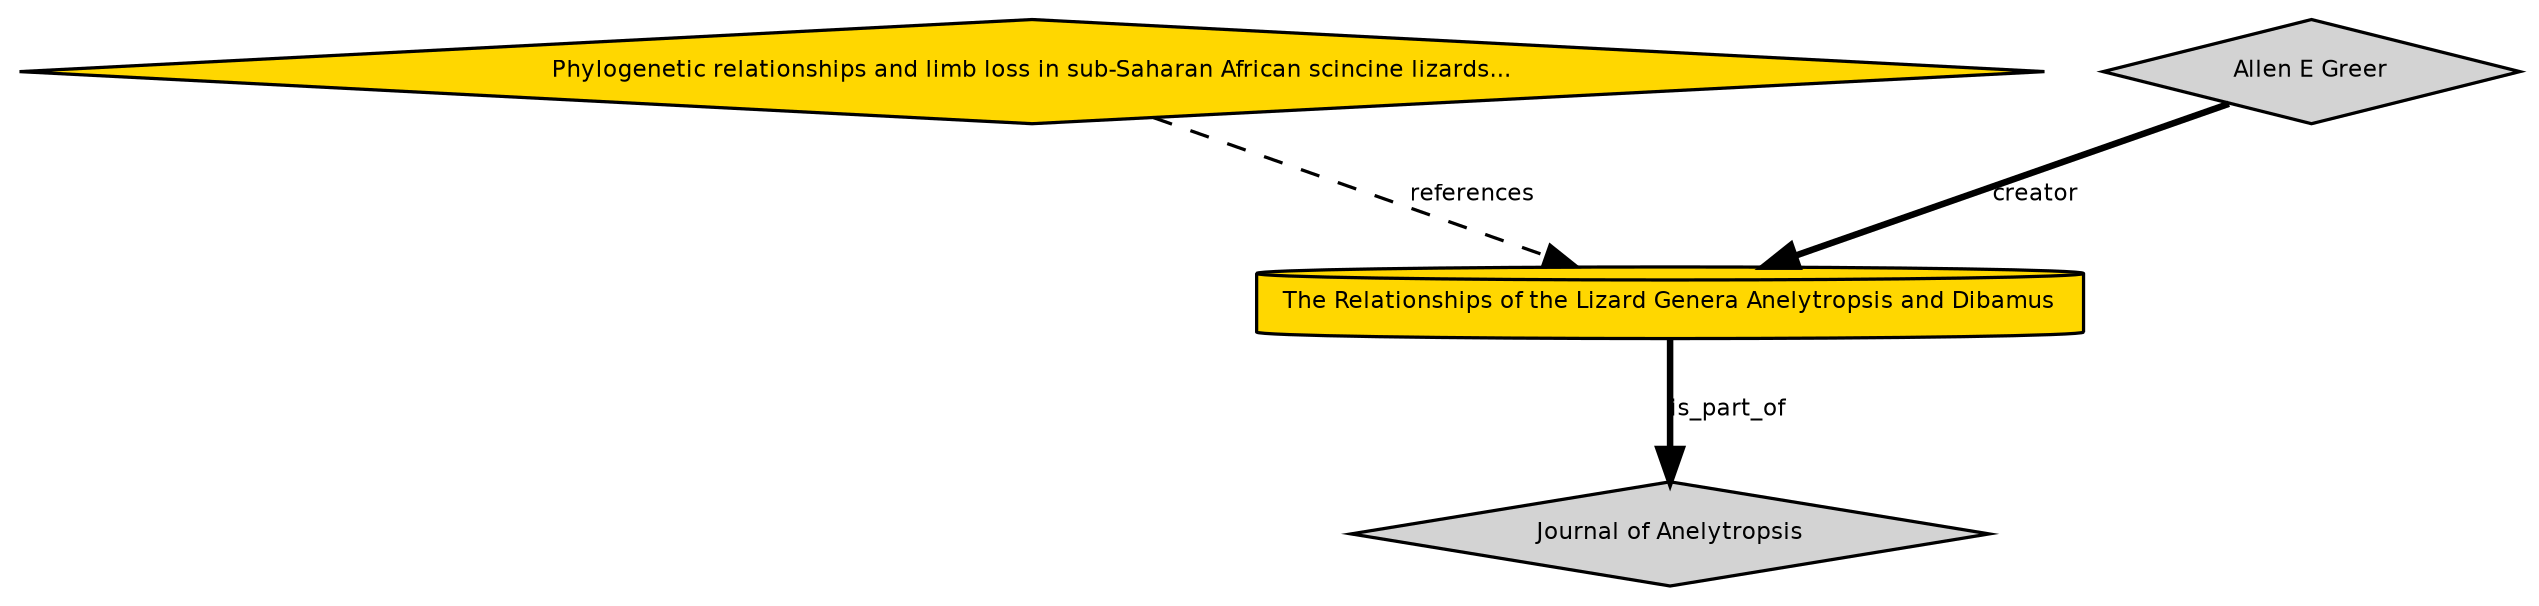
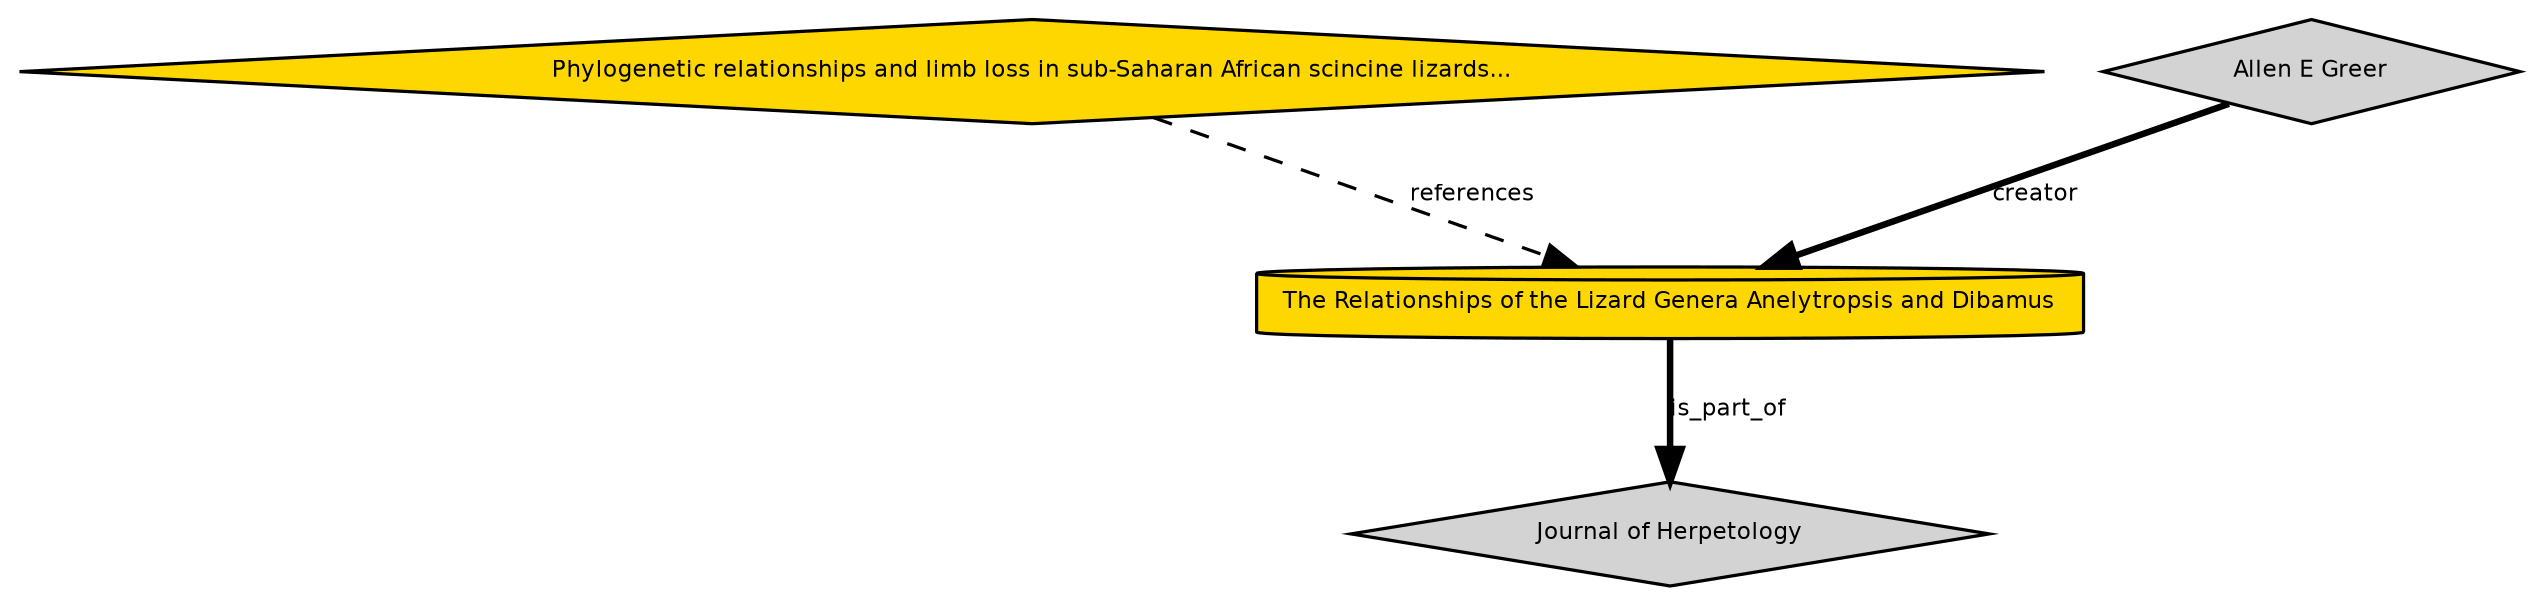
(1670, 534) -> (1670, 534)
